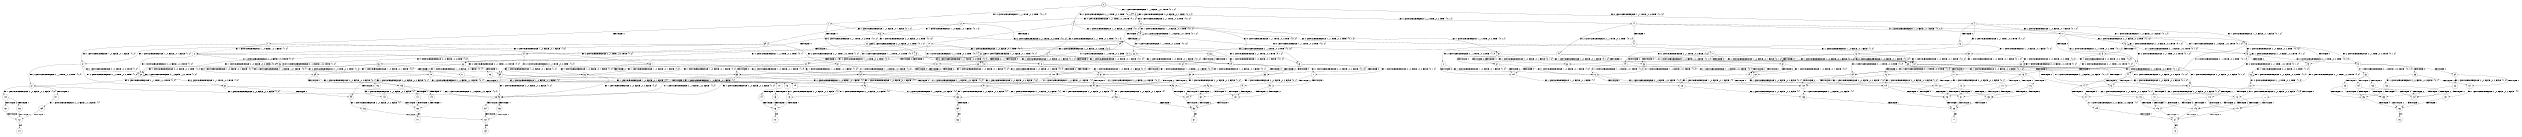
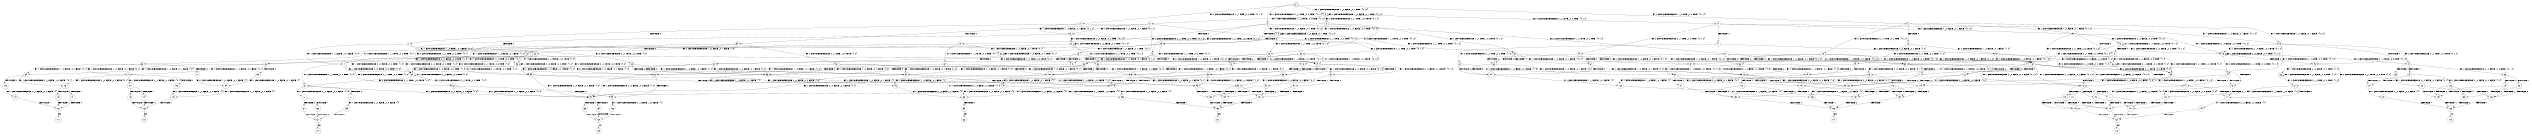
(2373, 86) -> none
(1976, 94) -> none
